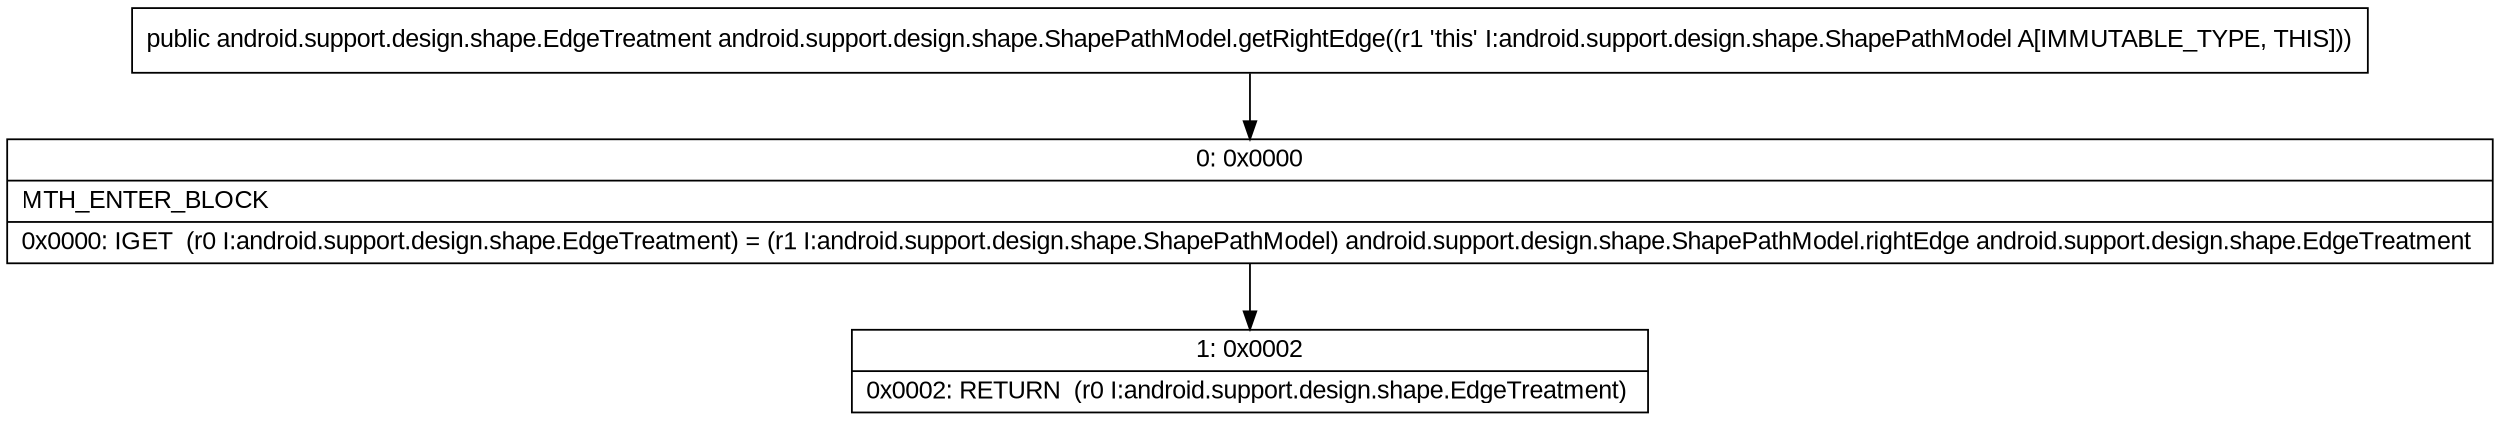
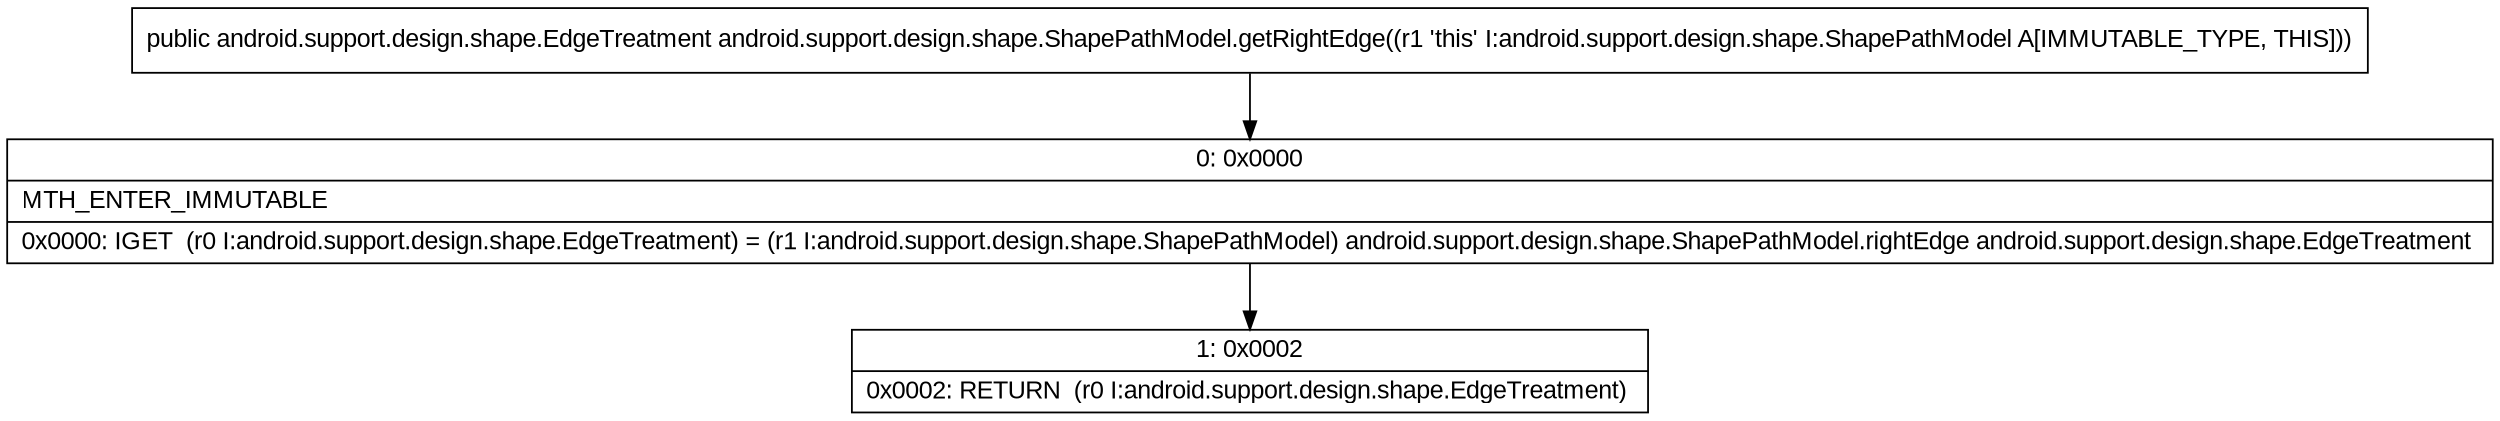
(146, 200) -> (175, 200)
